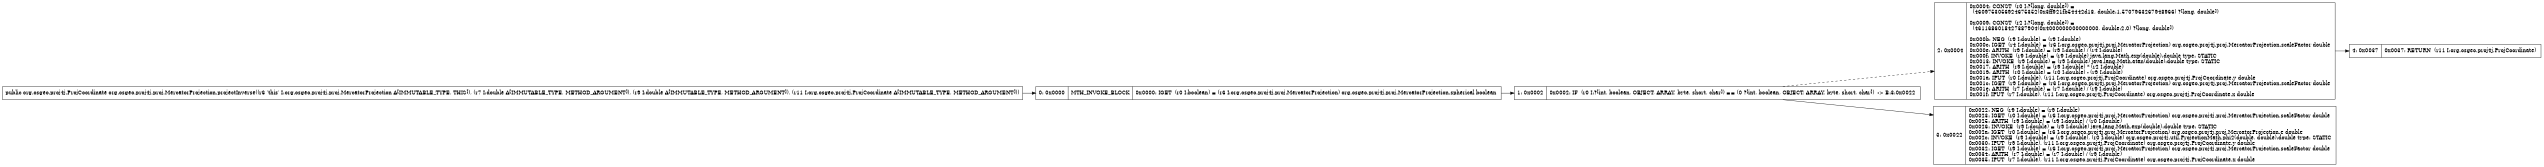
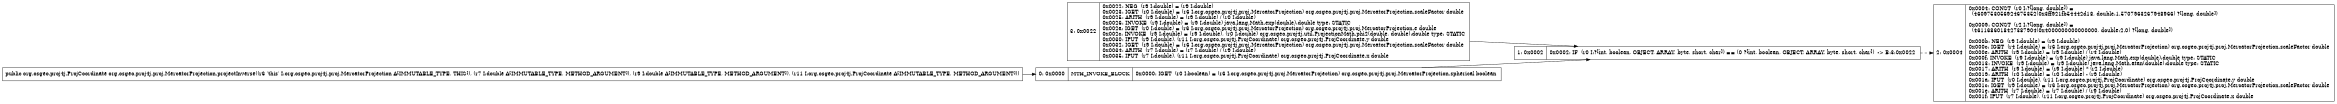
(2445, 51) -> none
(1856, 107) -> (1522, 44)
